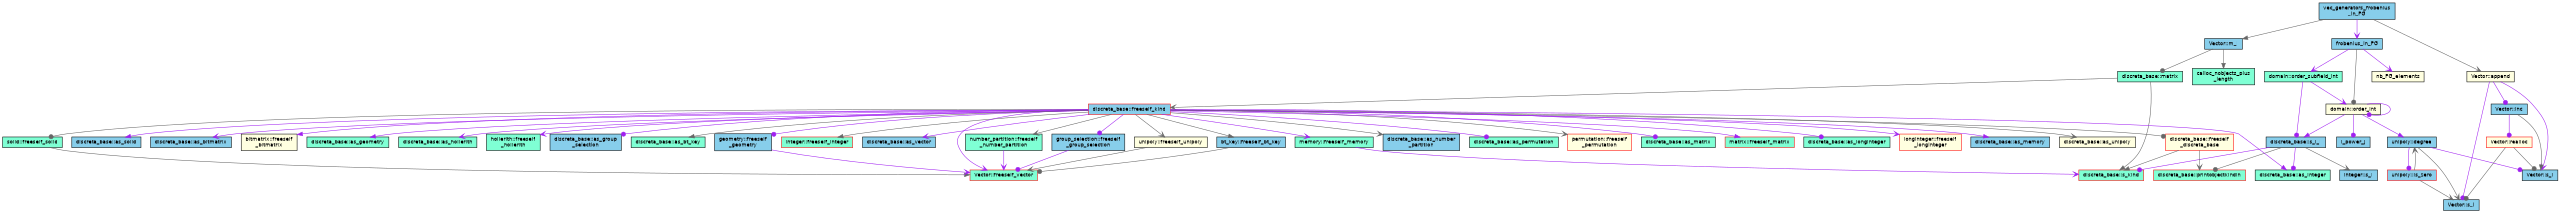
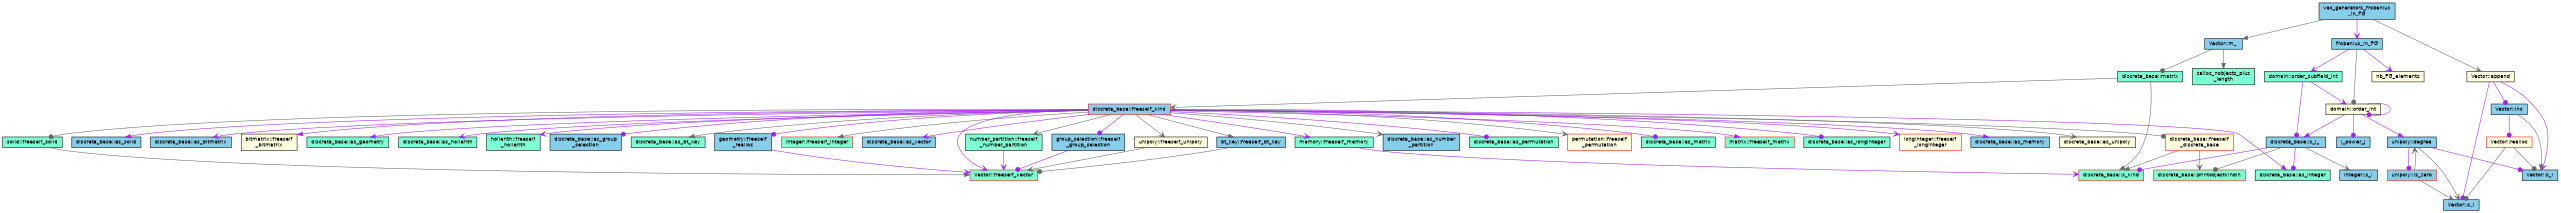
(743, 142) -> (743, 142)
